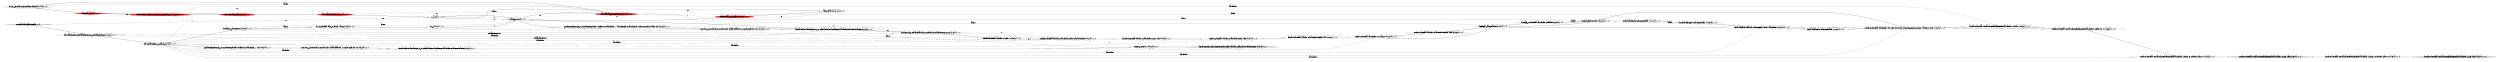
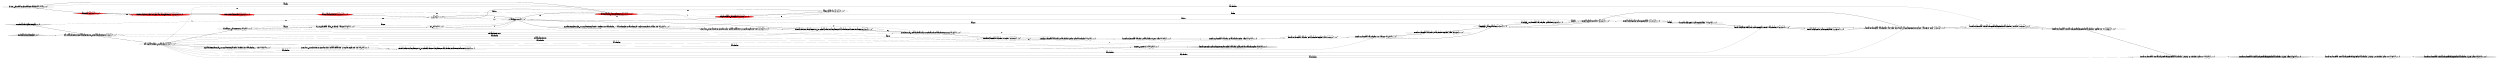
none -> (28, 35)
